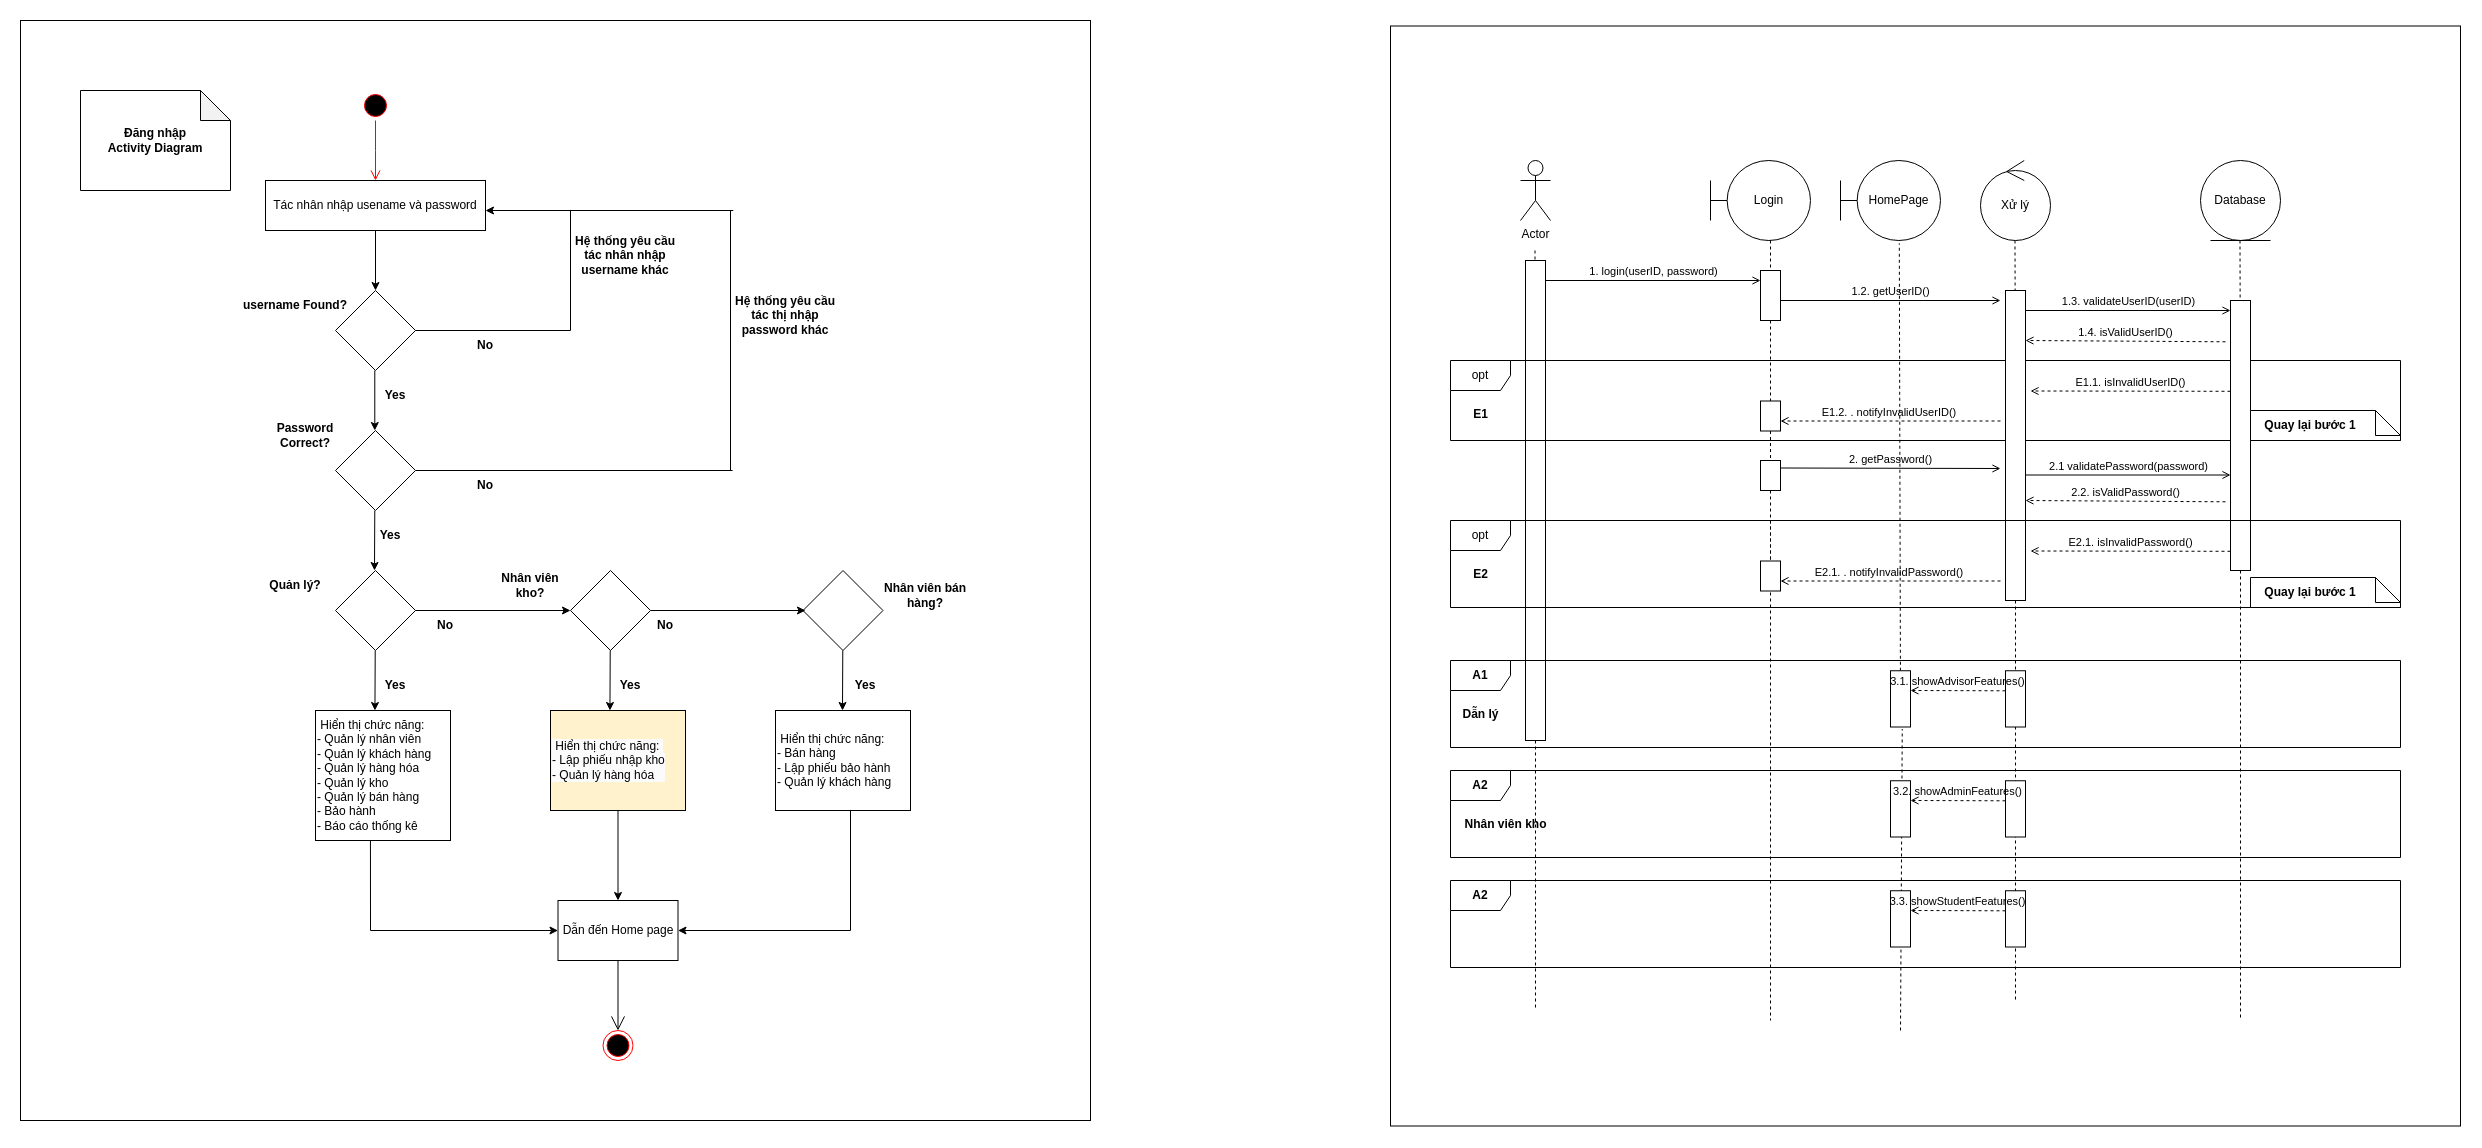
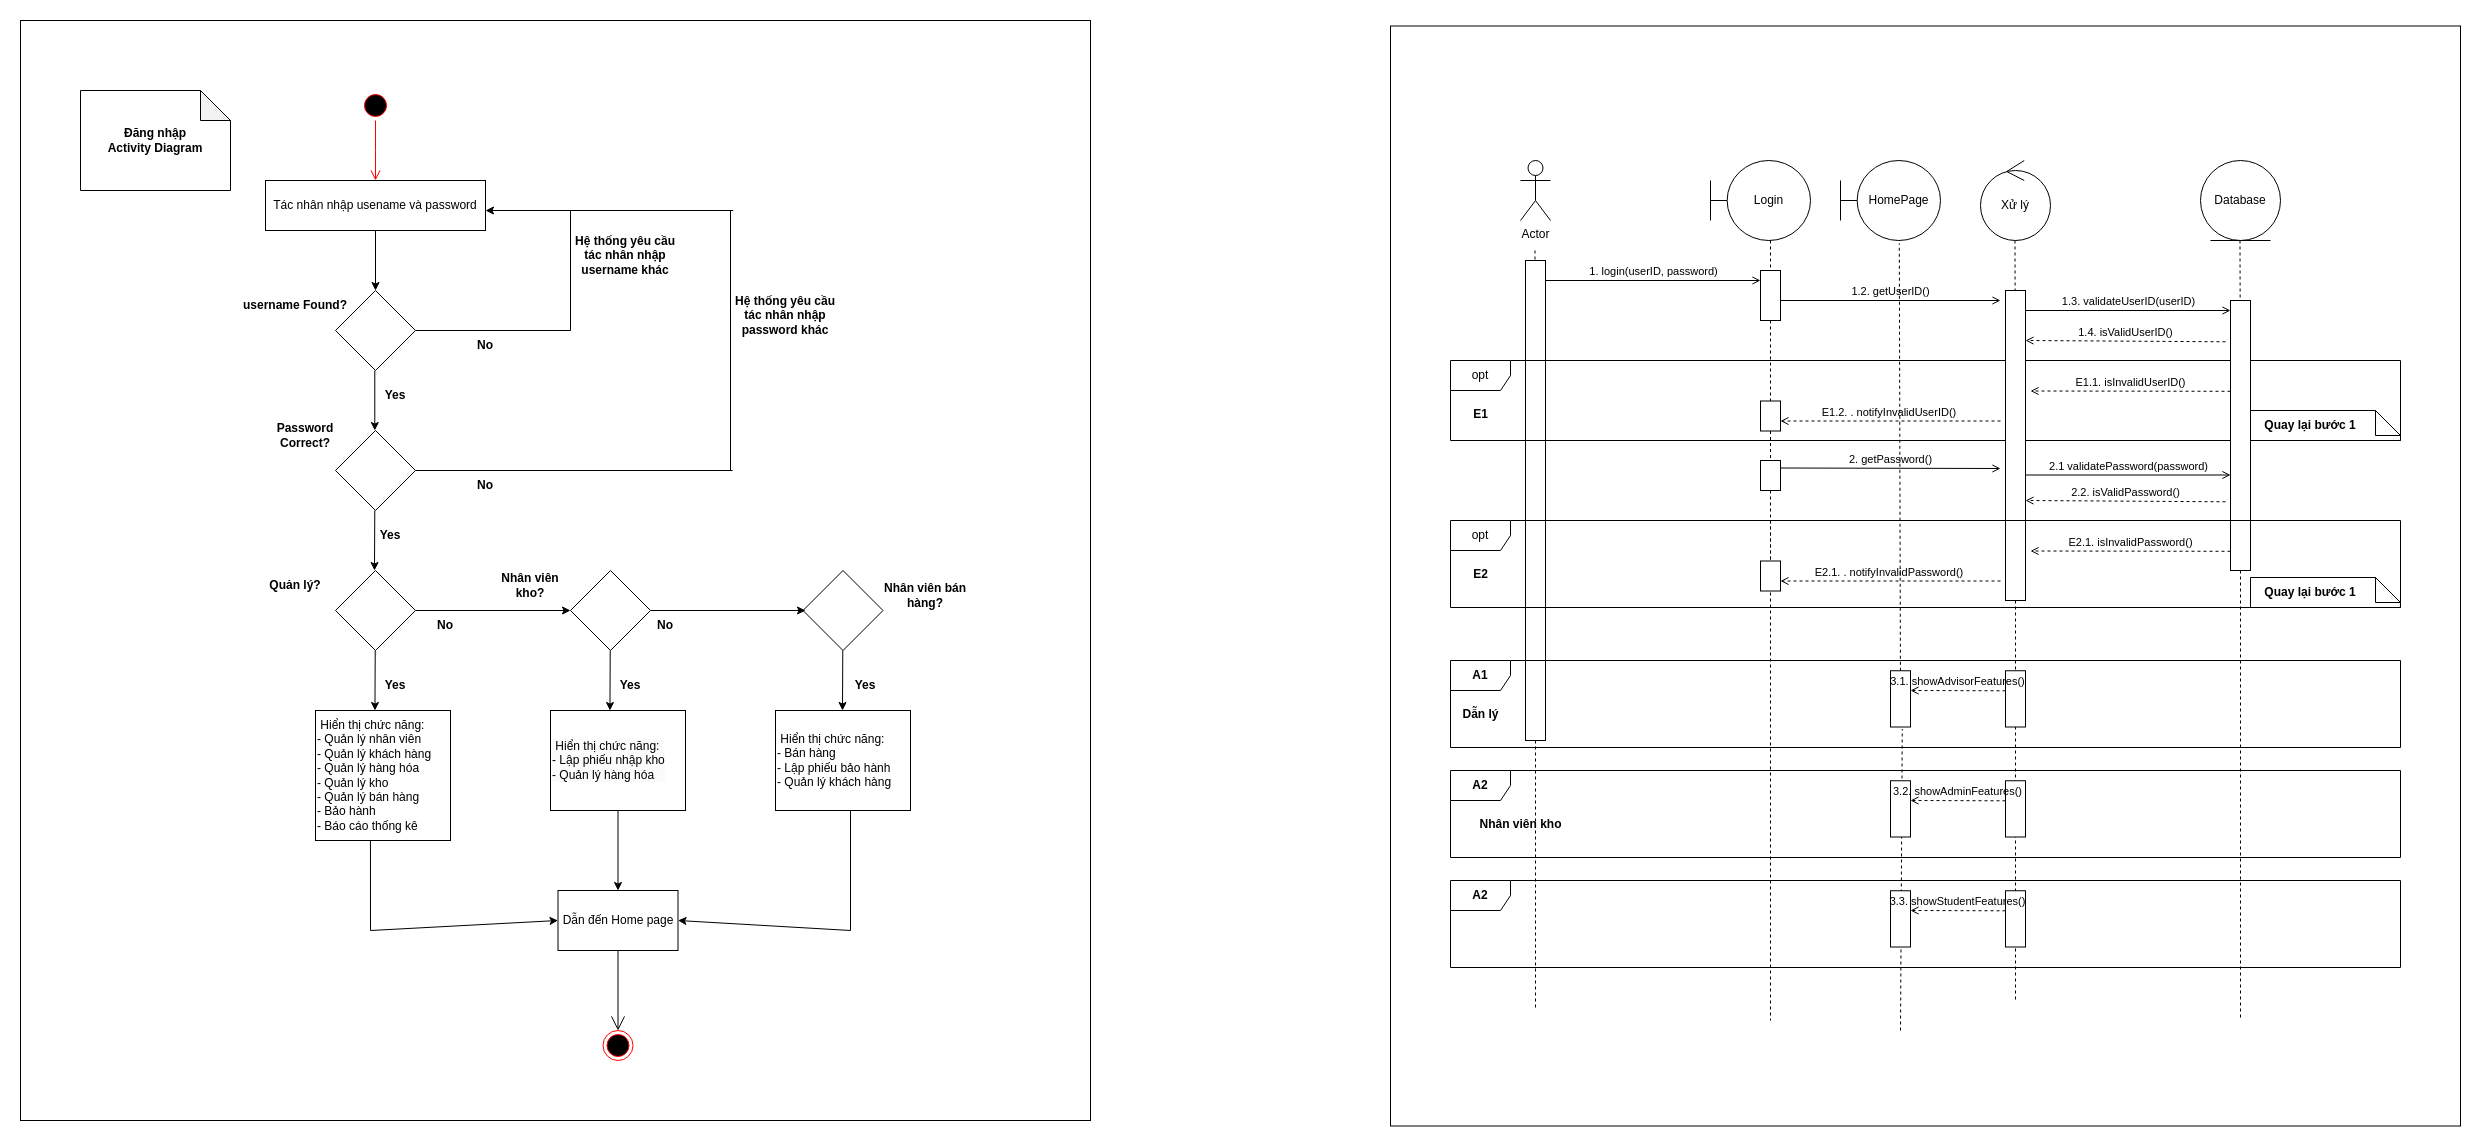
(786, 316) -> (786, 316)
(618, 761) -> (618, 761)
(1506, 824) -> (1521, 824)
(618, 931) -> (618, 921)
